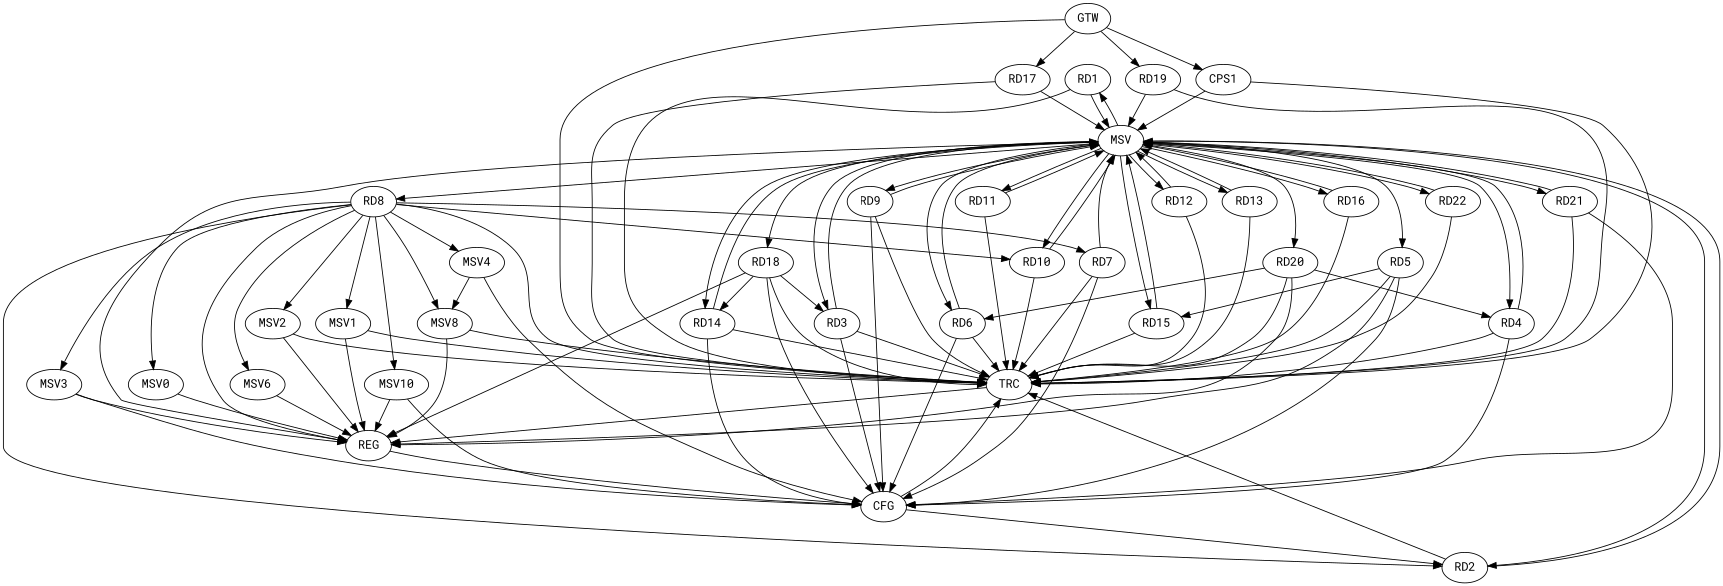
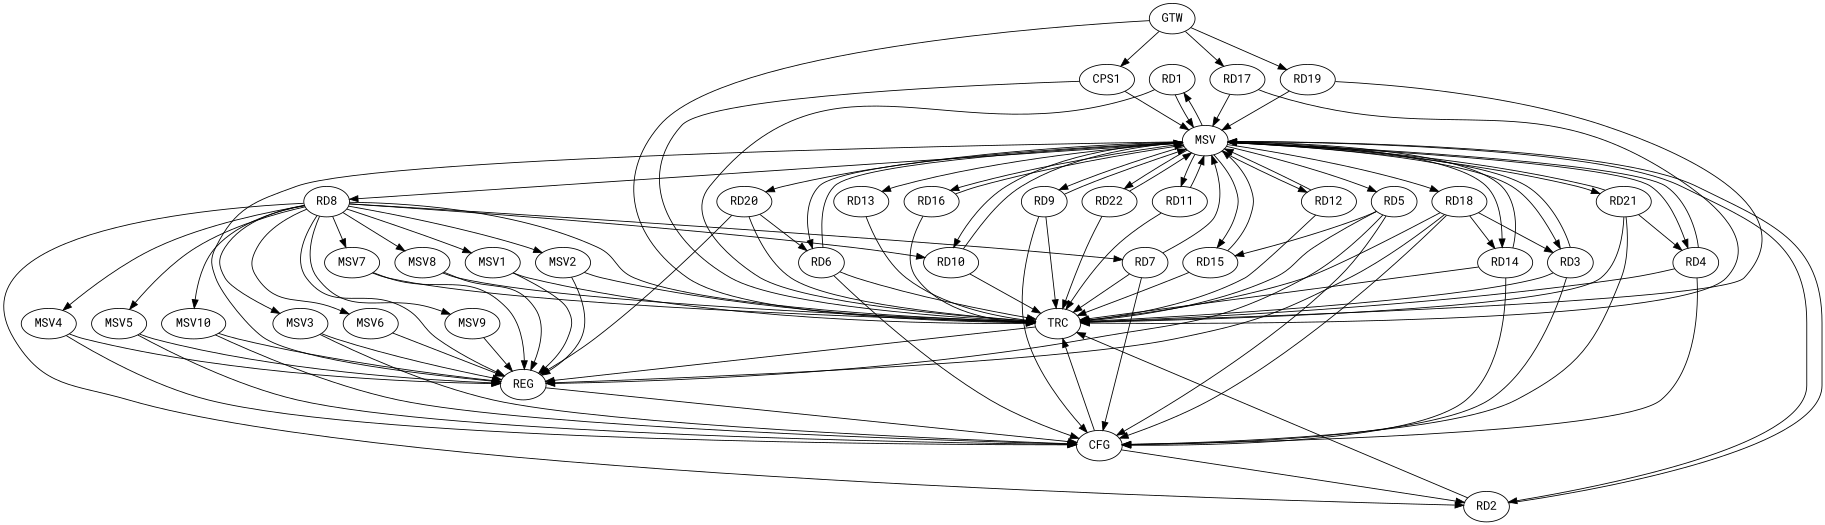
(1190, 171) -> none
none -> (352, 263)
(463, 289) -> (279, 371)
(1403, 294) -> (1657, 230)
none -> (119, 324)
(156, 385) -> (472, 324)
